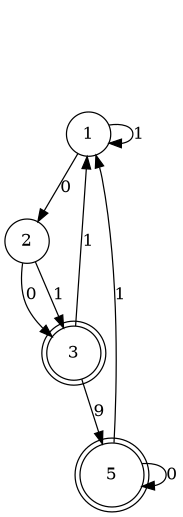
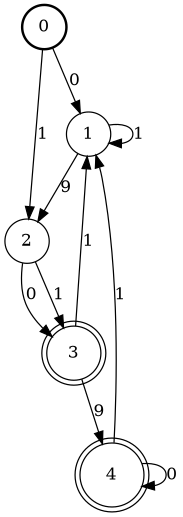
none -> (44, 27)
(66, 188) -> (66, 188)
(112, 475) -> (112, 475)
